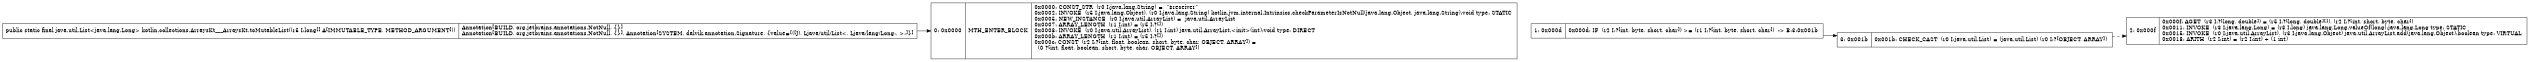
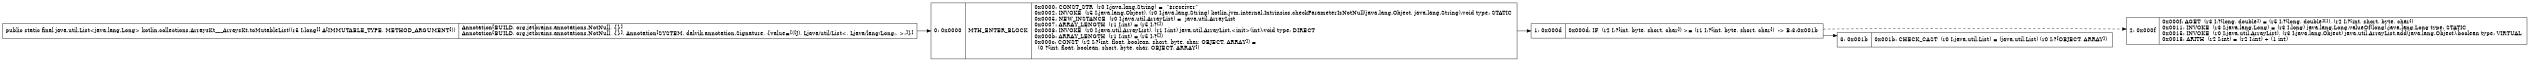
none -> (1522, 31)
(2117, 36) -> (1973, 28)
